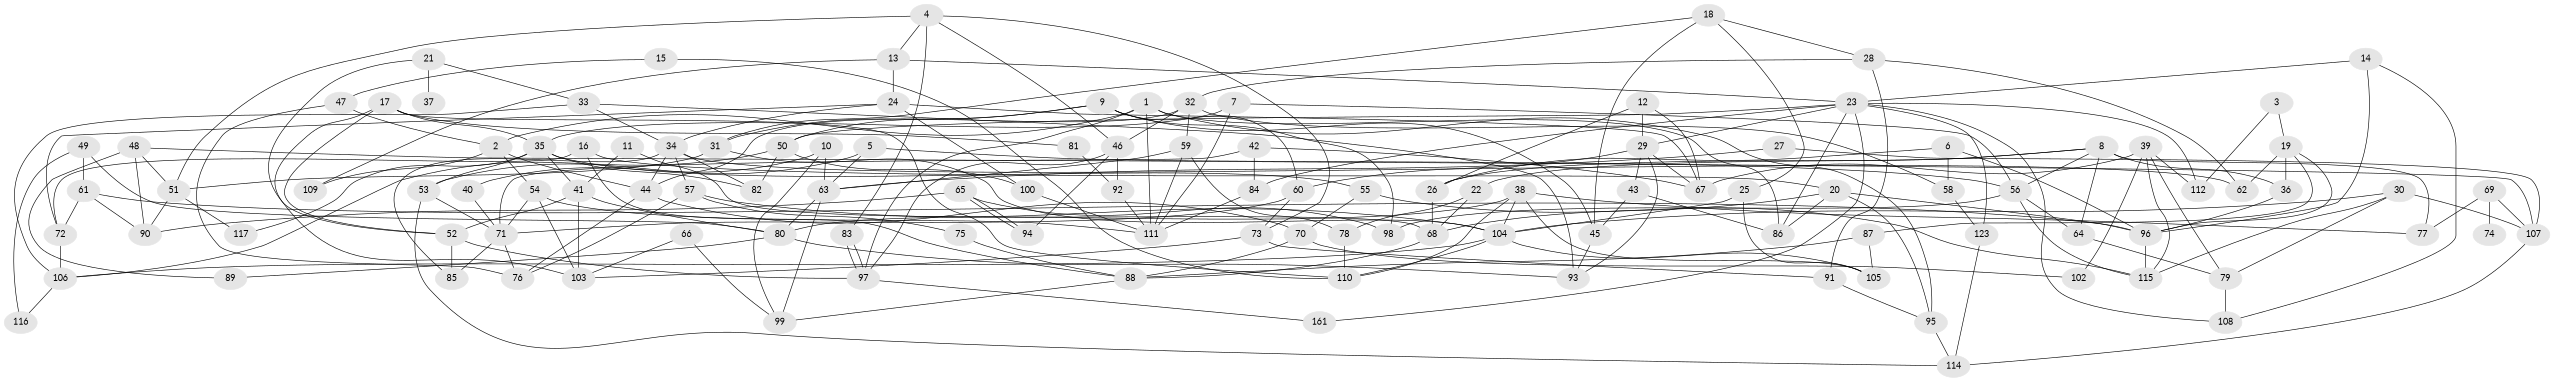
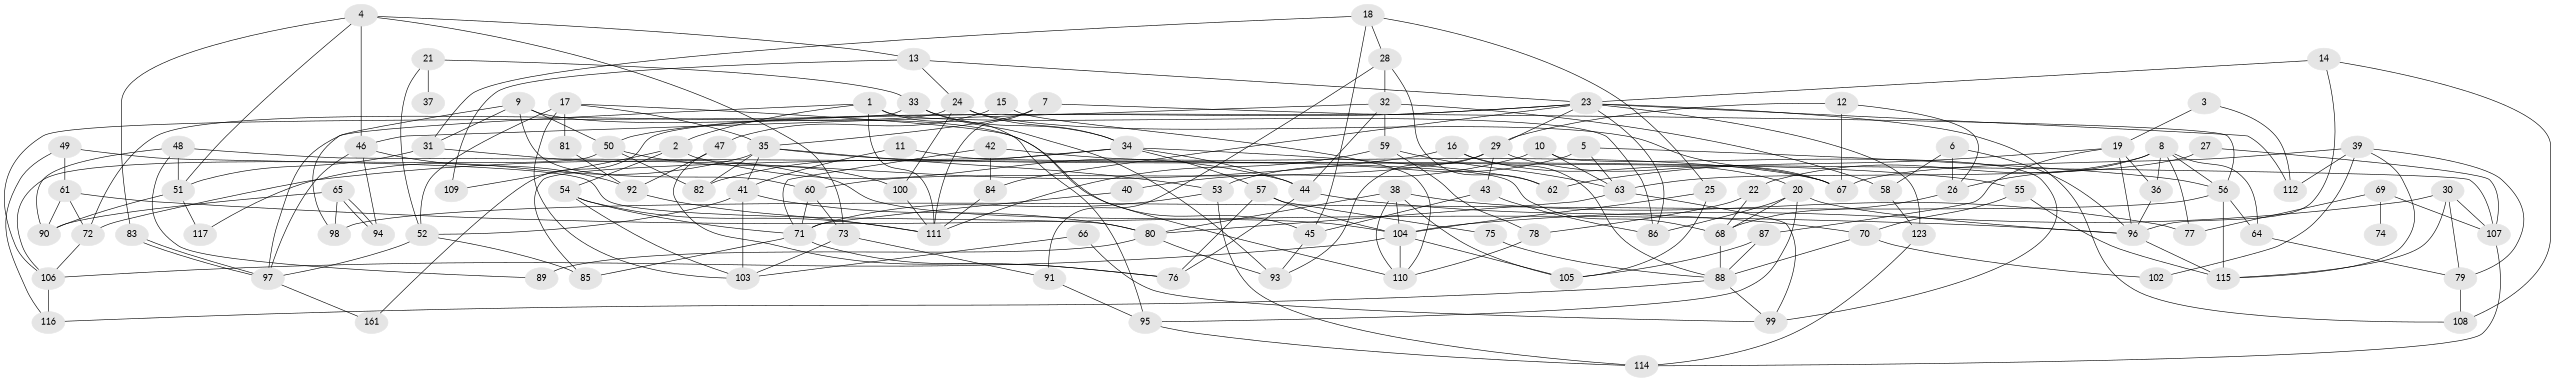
(416, 130) -> (676, 169)
none -> (885, 305)
